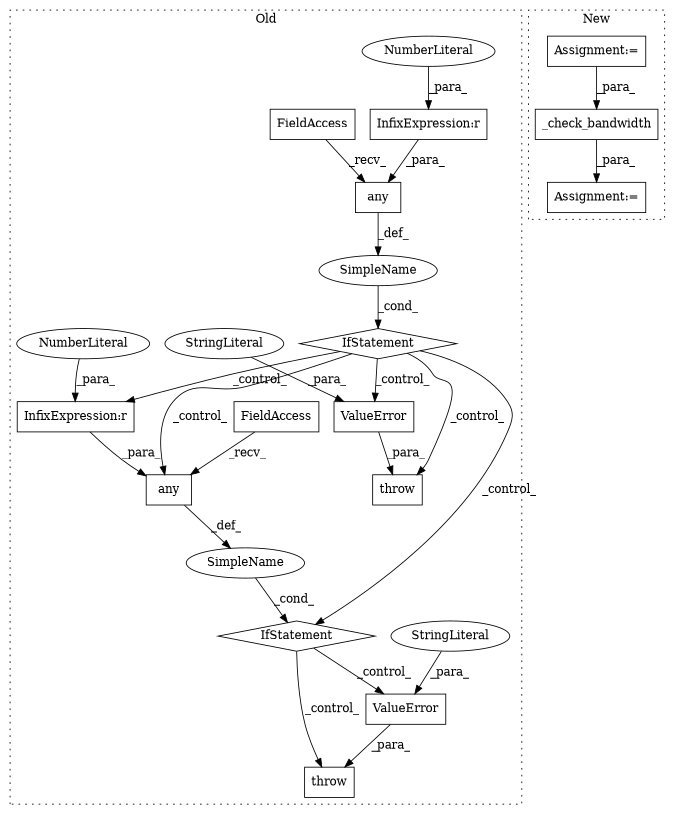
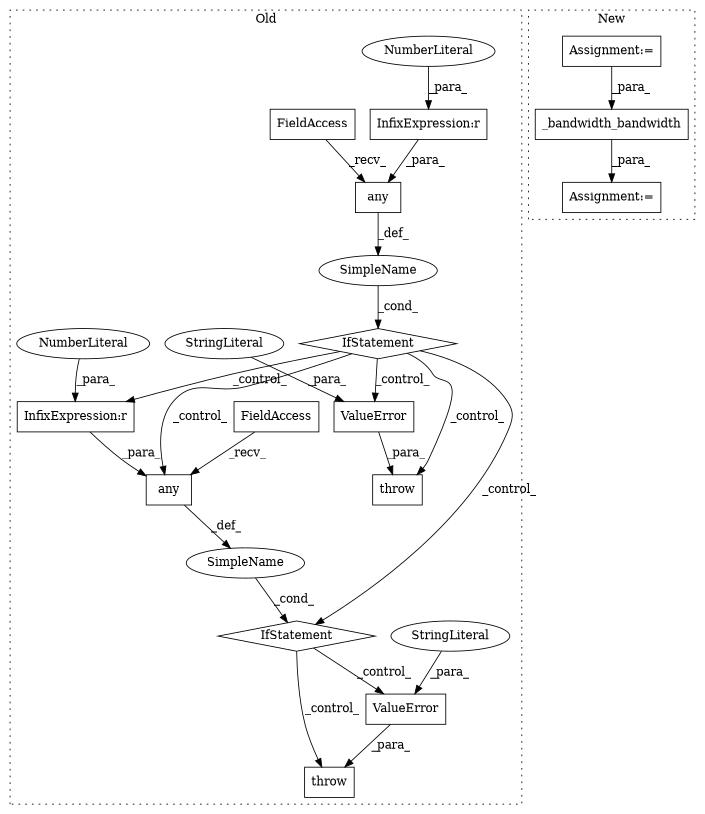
(597, 124) -> (612, 124)
